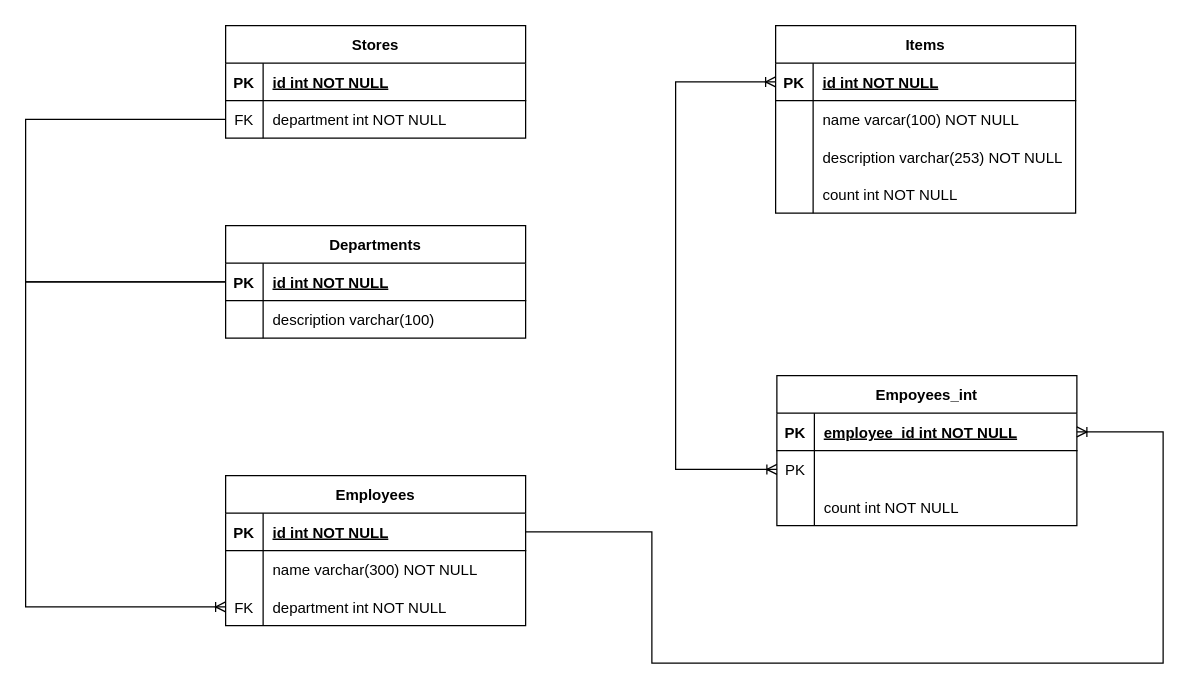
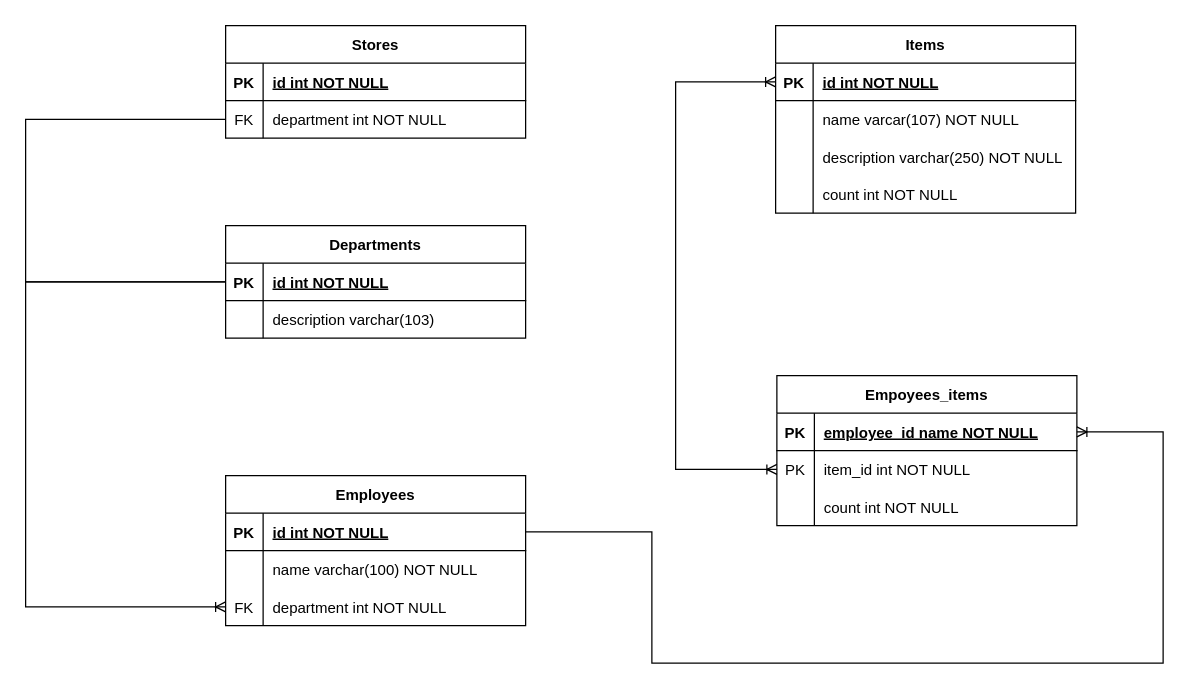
(922, 120) -> (922, 120)
(951, 158) -> (951, 158)
(367, 320) -> (367, 320)
(926, 395) -> (926, 395)
(913, 433) -> (919, 433)
none -> (946, 469)
(376, 570) -> (376, 570)
